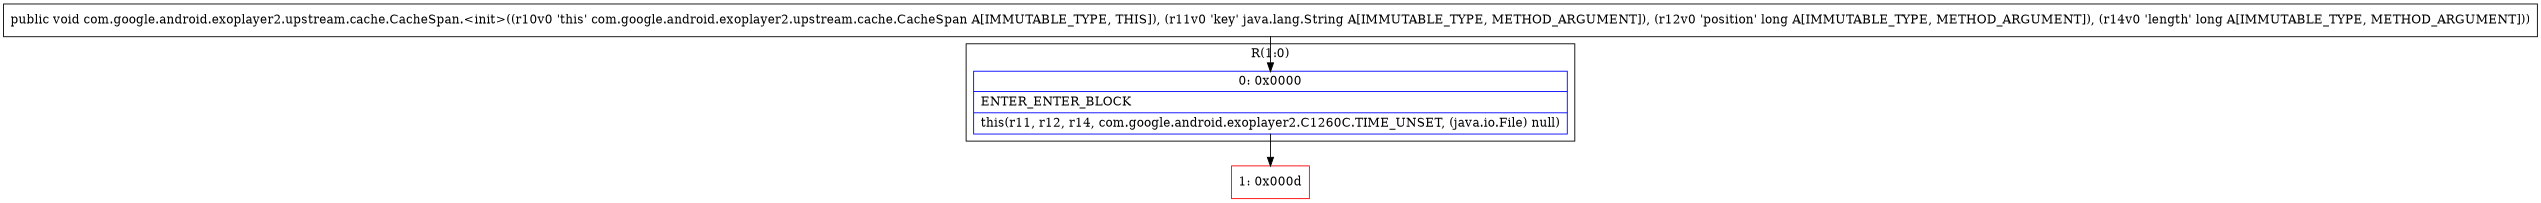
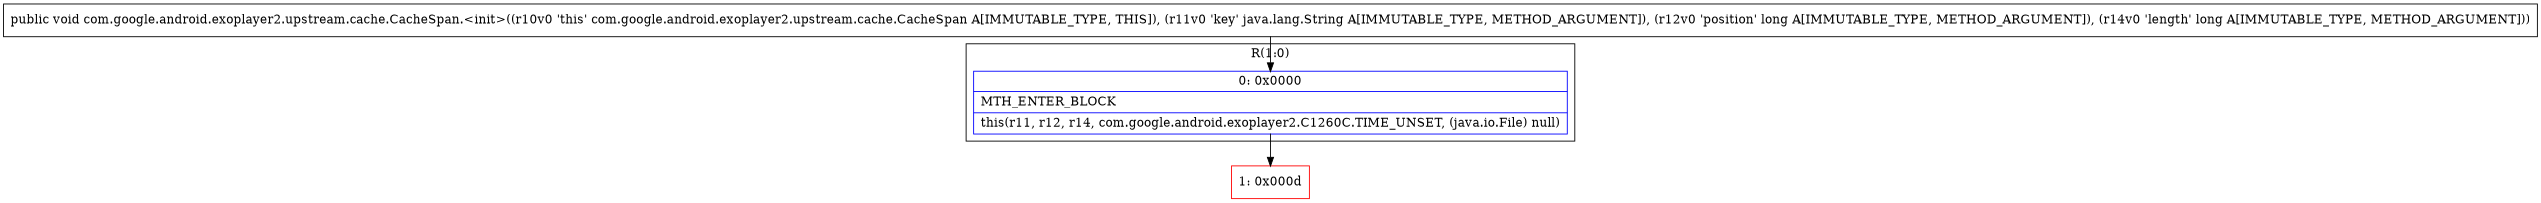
(1056, 102) -> (1049, 102)
